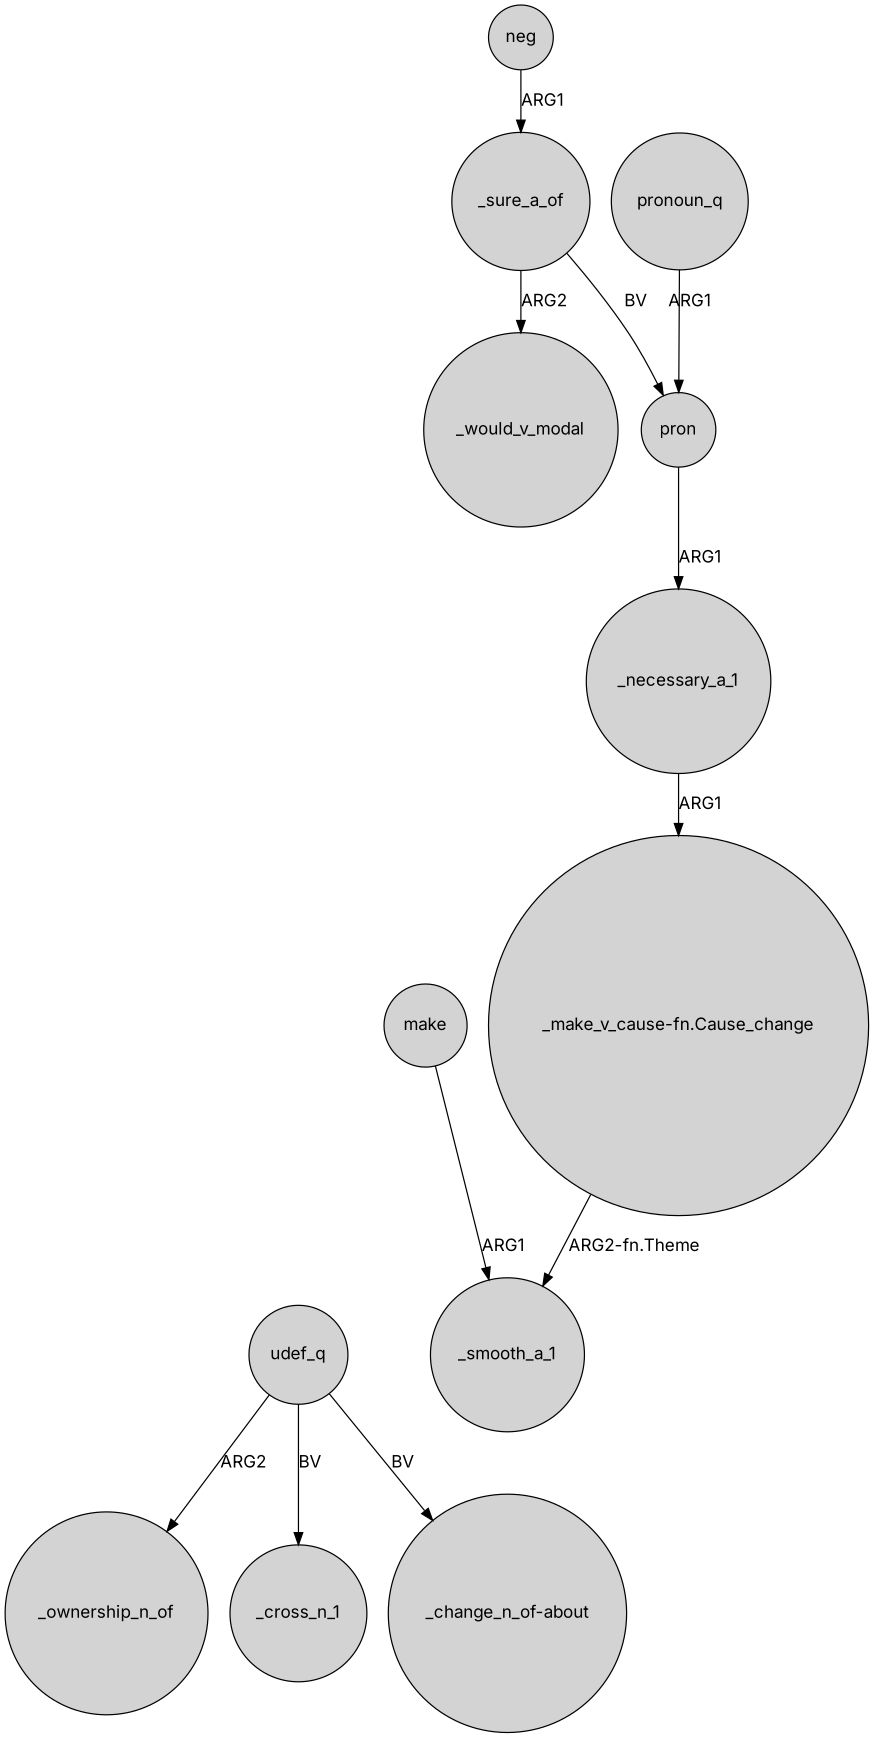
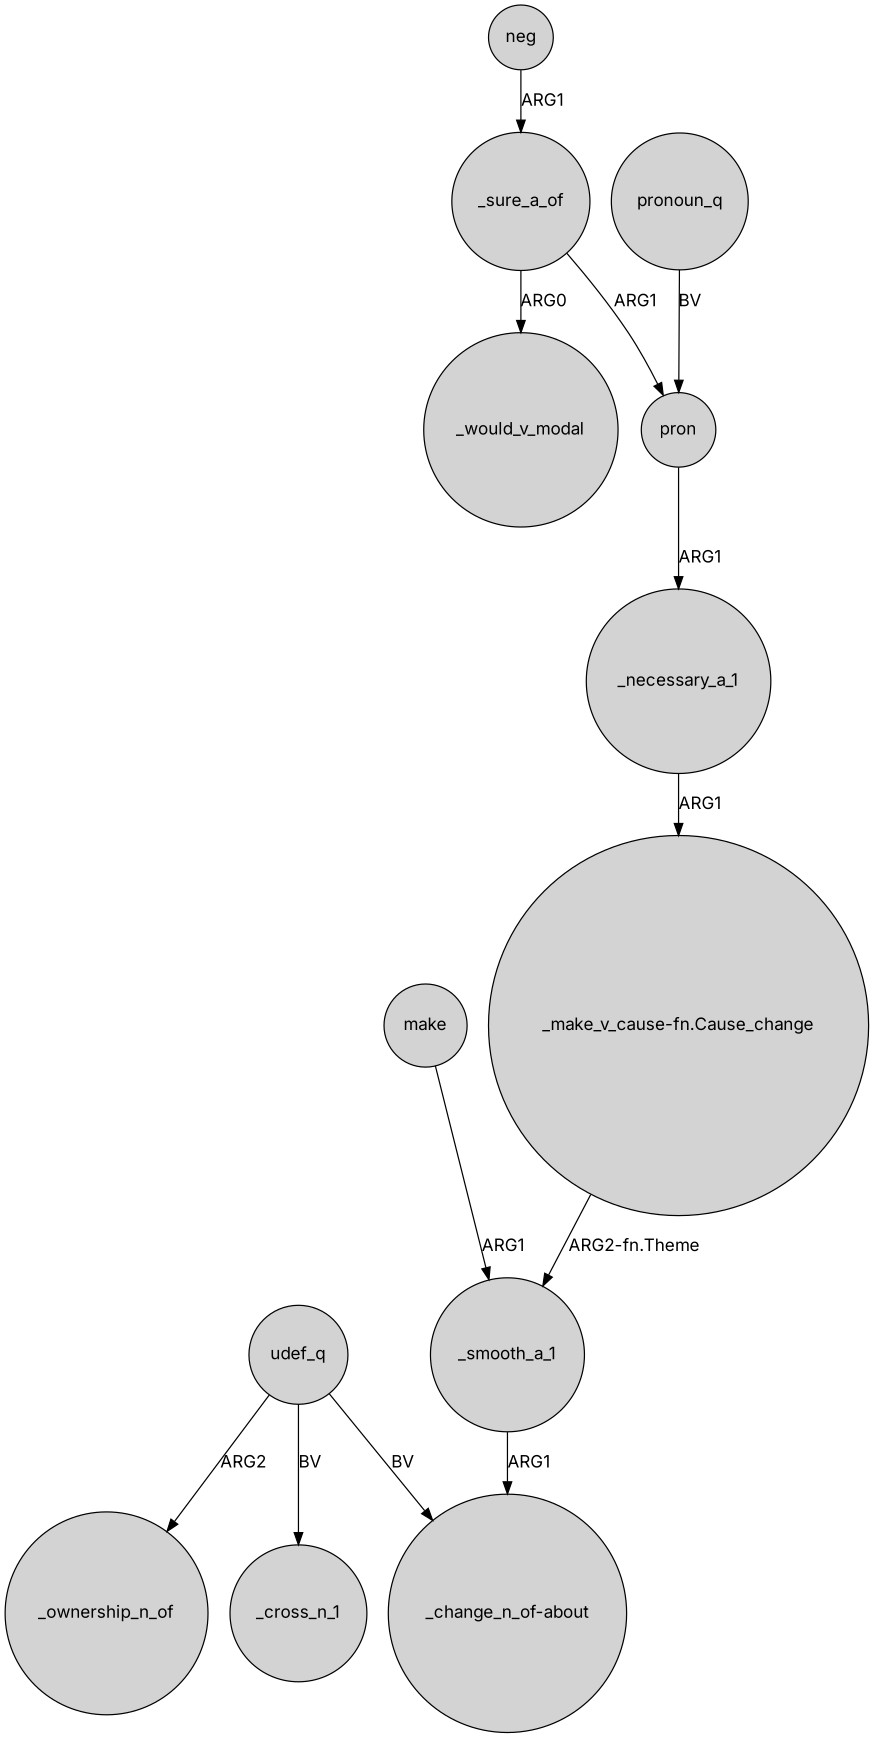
(544, 302) -> (544, 302)
(636, 302) -> (636, 302)
(690, 302) -> (690, 302)
none -> (507, 1457)
